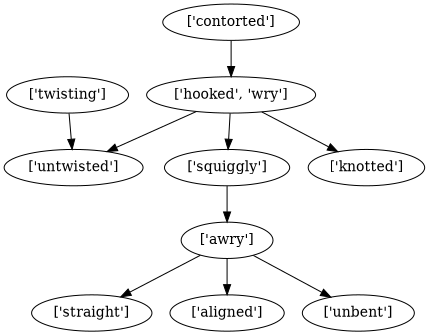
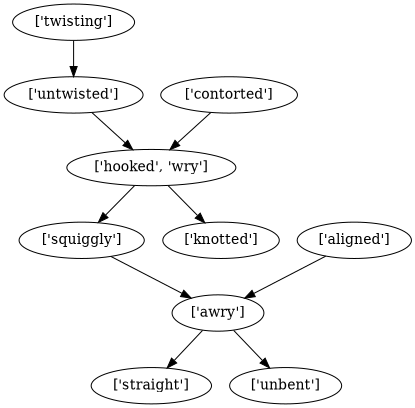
(156, 130) -> (109, 128)
(227, 272) -> (290, 275)
